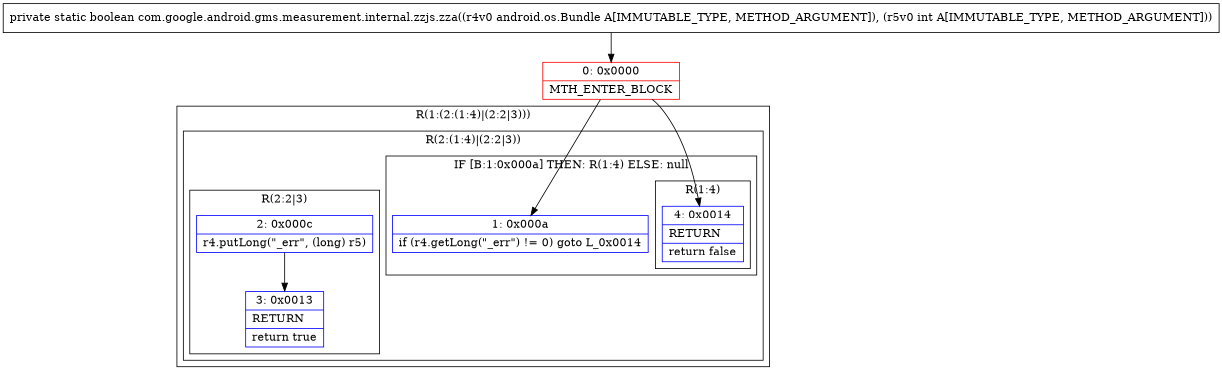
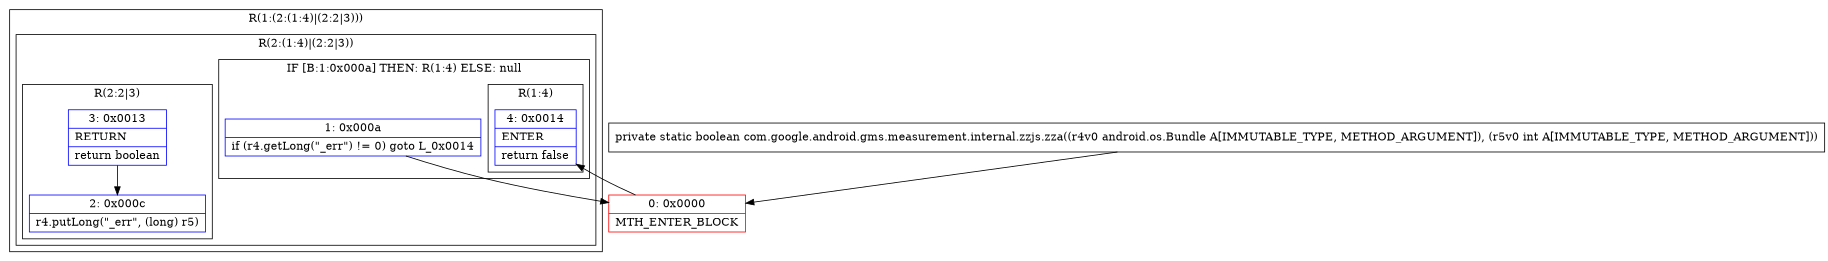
(571, 149) -> (507, 184)
(695, 234) -> (523, 137)
(285, 268) -> (117, 176)
(285, 337) -> (117, 156)
